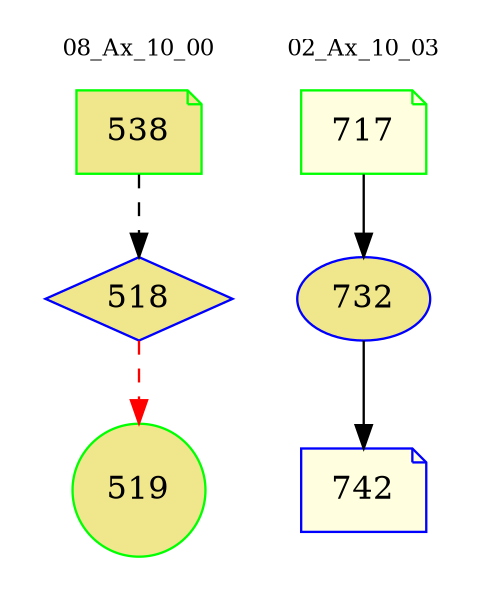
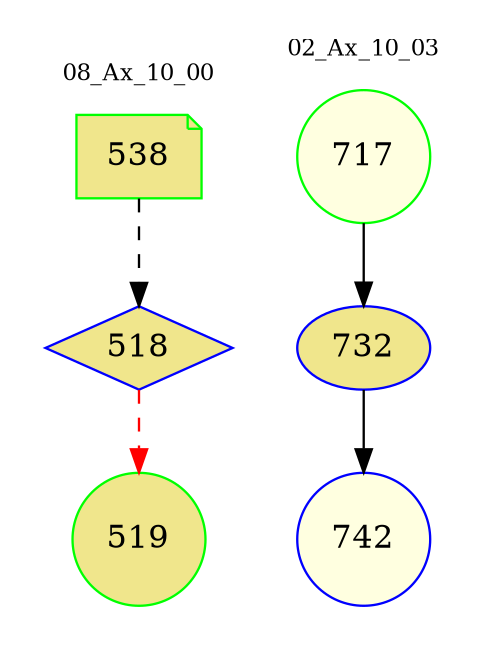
(364, 132) -> (364, 157)
(364, 490) -> (364, 539)
